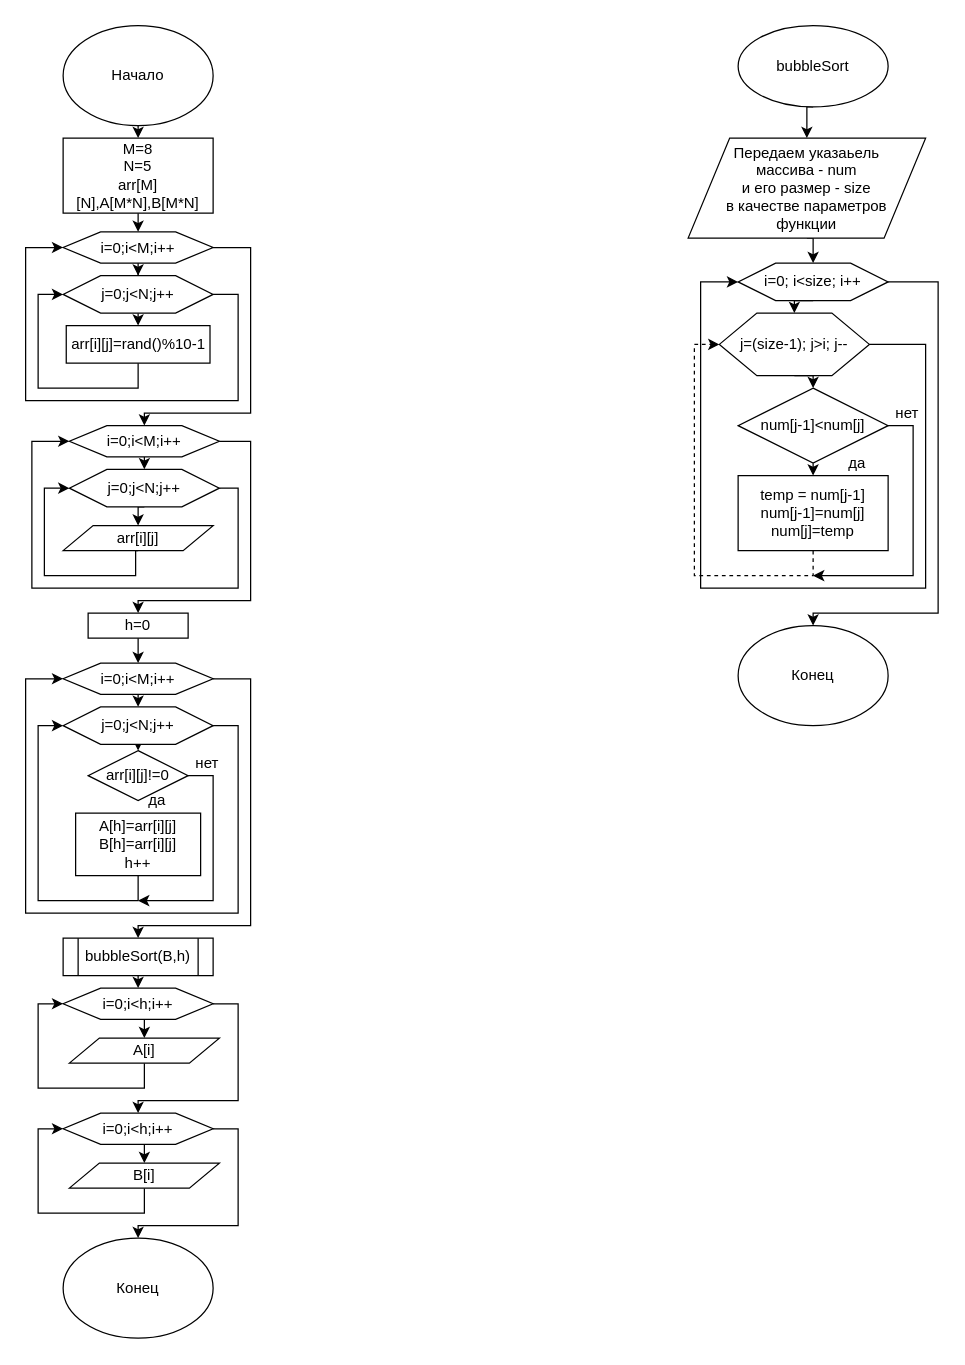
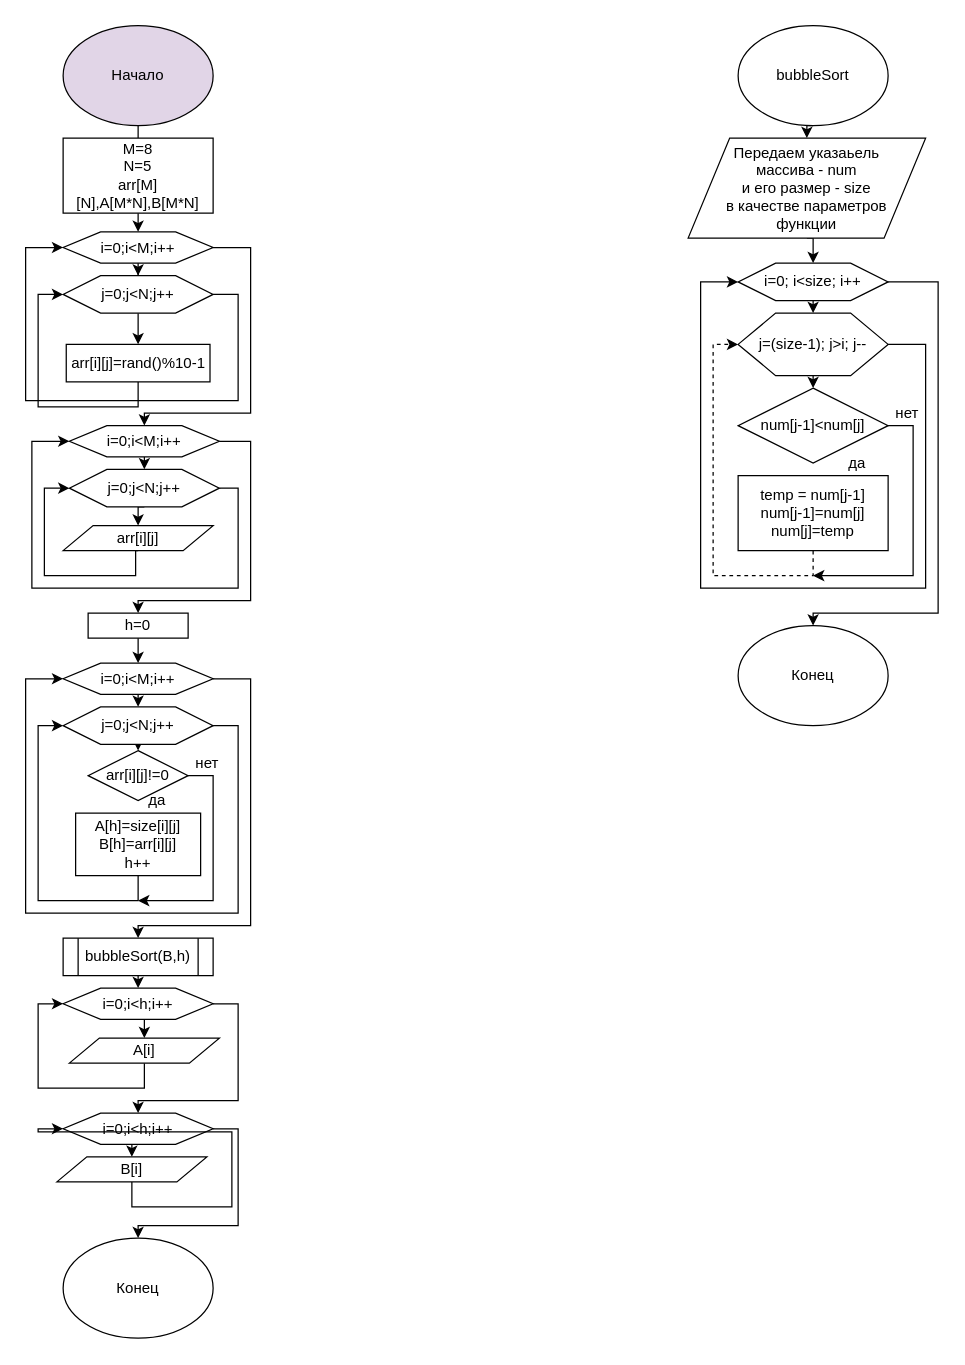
(813, 66) -> (813, 76)
(138, 76) -> (138, 76)
(138, 128) -> (138, 131)
(138, 344) -> (138, 363)
(794, 344) -> (813, 344)
(813, 465) -> none
(138, 844) -> (138, 844)
(144, 1176) -> (132, 1169)
